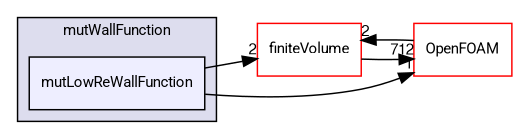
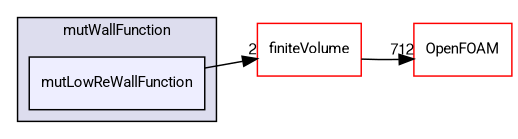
(395, 40) -> none
(303, 96) -> none
